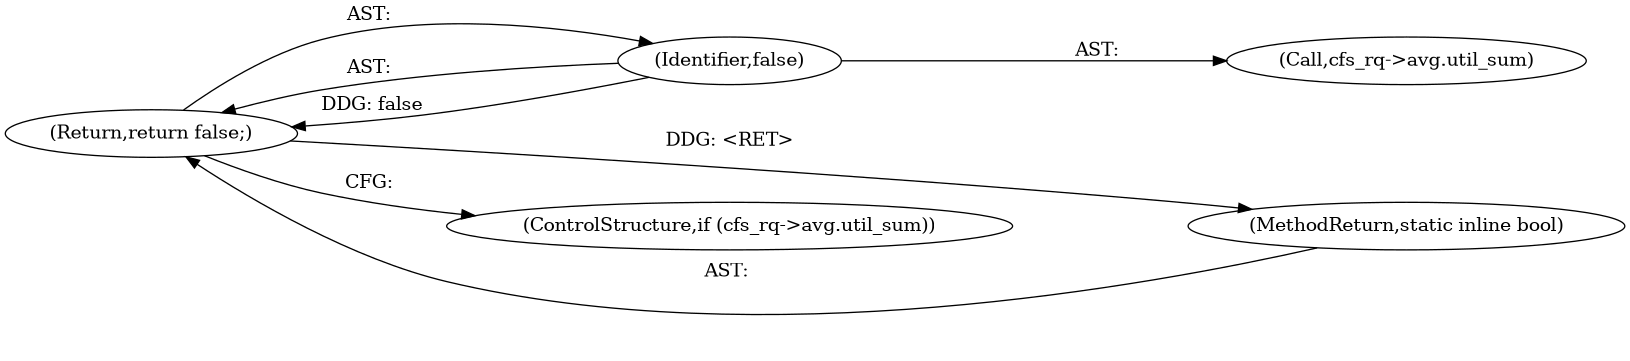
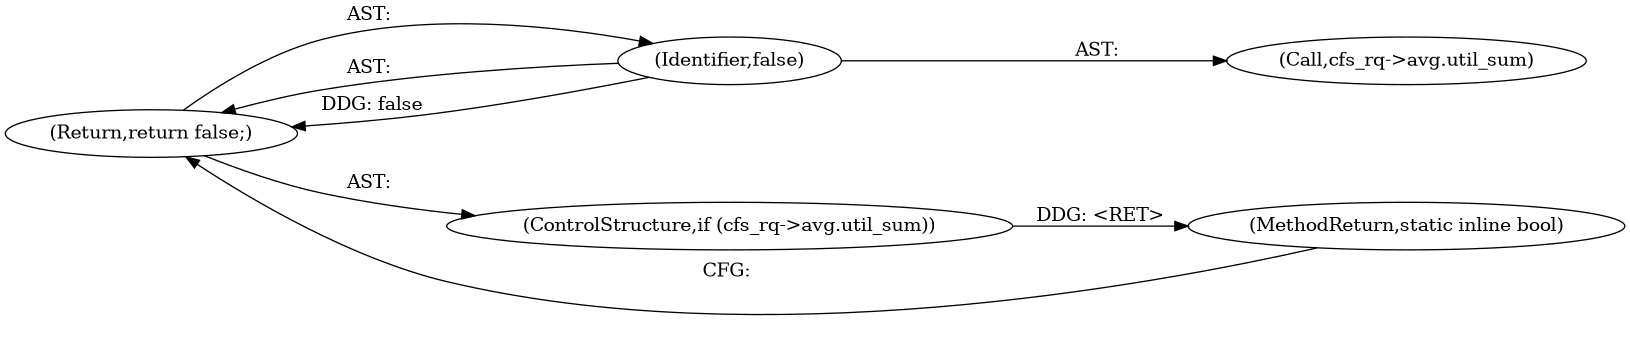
(765, 170) -> (1094, 226)
(372, 183) -> (372, 183)
(730, 272) -> (730, 272)
